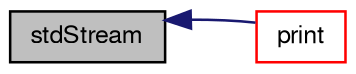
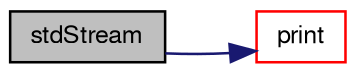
(223, 20) -> (198, 54)
